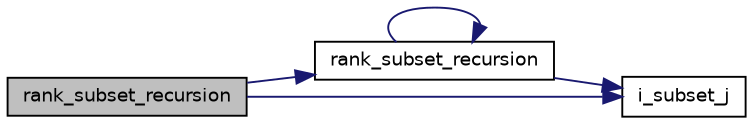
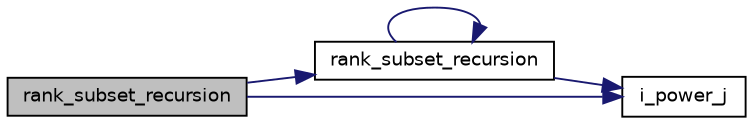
(684, 97) -> (684, 97)
